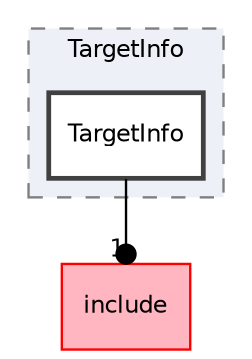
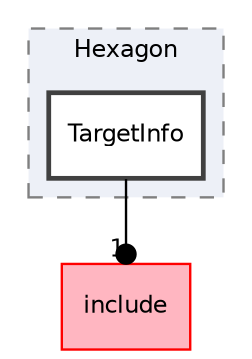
(126, 51) -> (126, 51)
